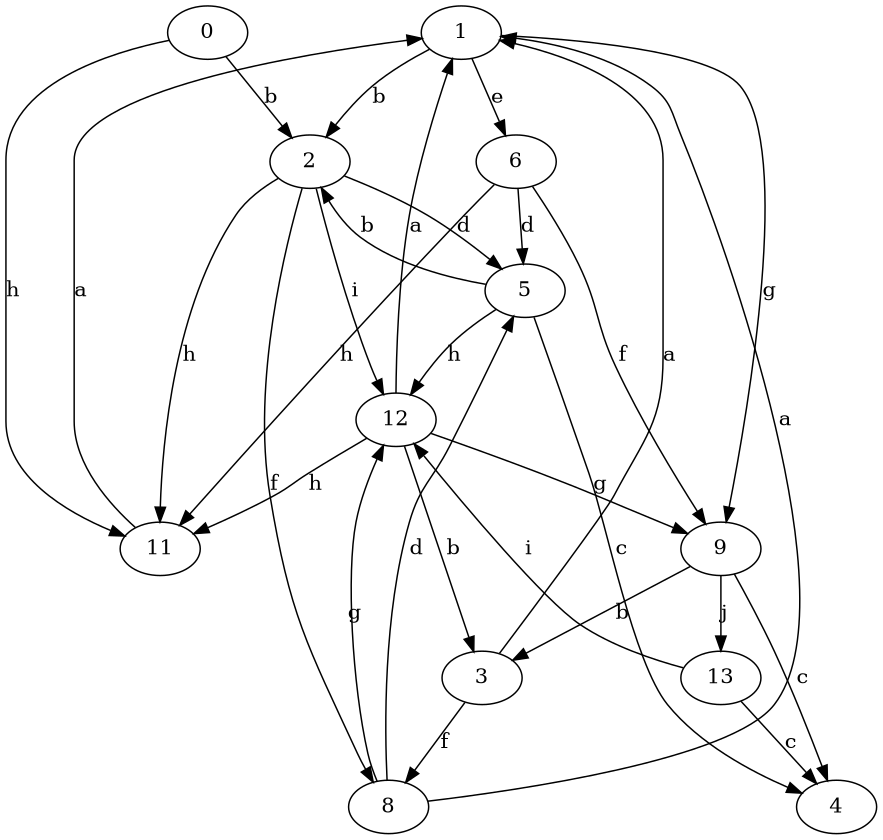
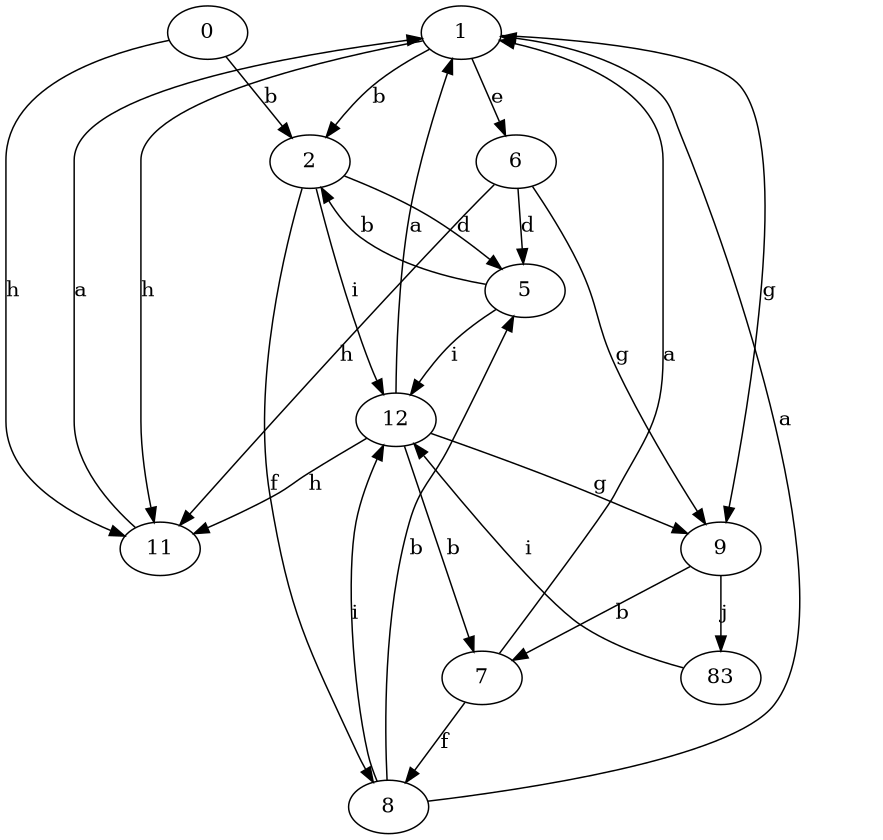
(186, 328) -> (141, 176)
(455, 355) -> (455, 355)
(623, 355) -> (623, 355)
(417, 549) -> (417, 549)
(355, 613) -> (355, 613)
(482, 678) -> (482, 678)
(721, 678) -> (721, 678)
(837, 807) -> none
